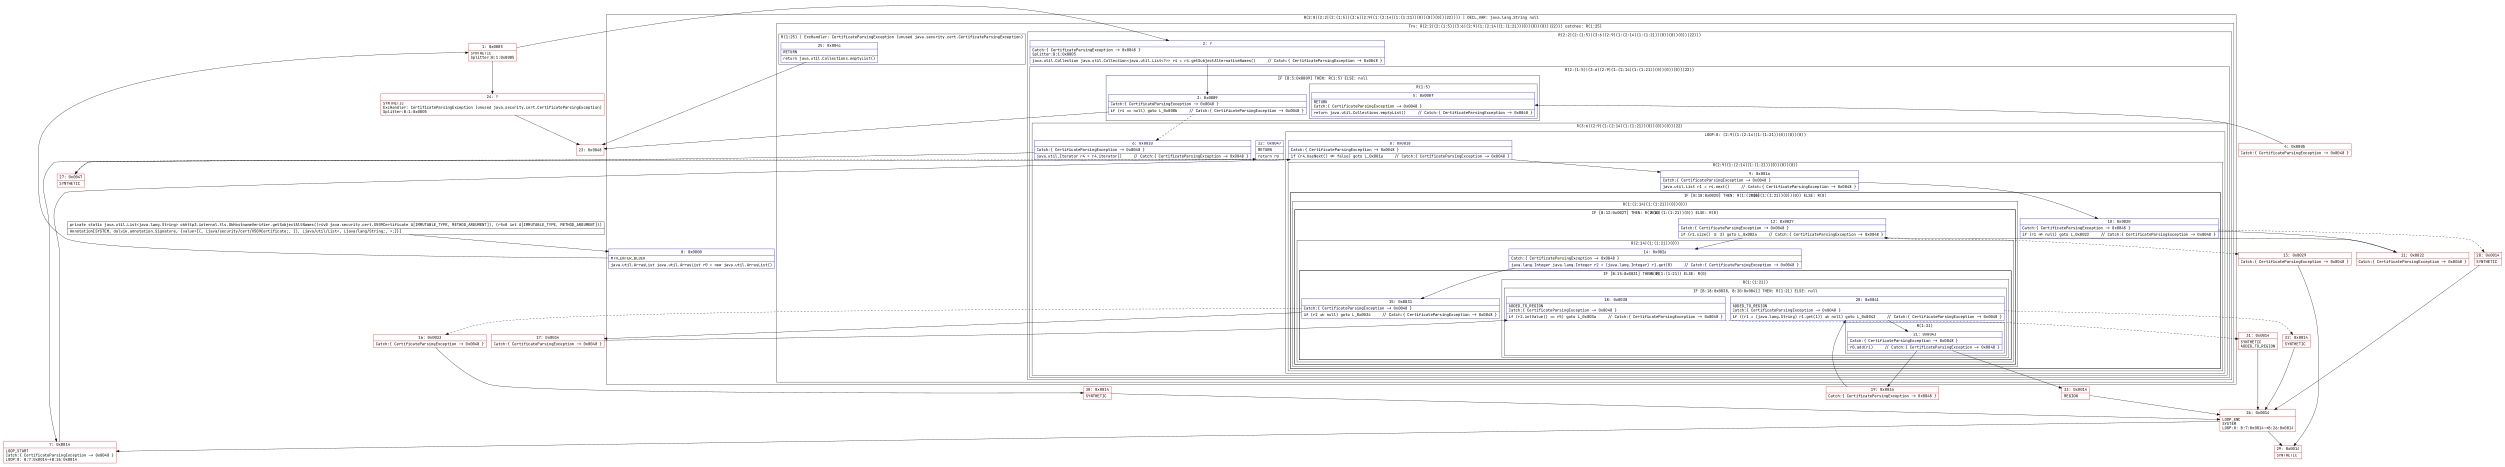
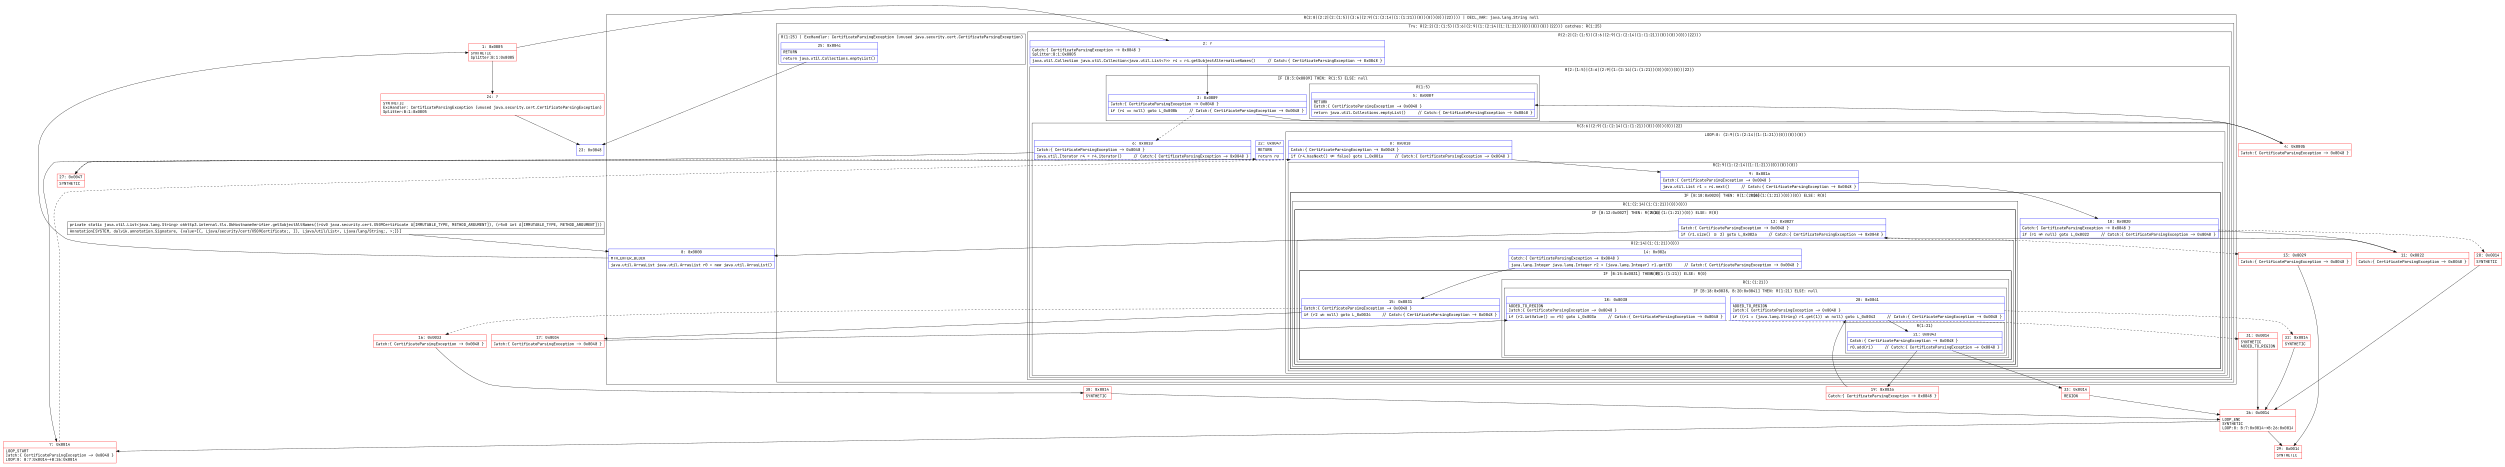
(858, 130) -> (1641, 121)
(590, 150) -> (590, 150)
(550, 177) -> (550, 177)
(1720, 243) -> (1228, 242)
(2229, 424) -> (2233, 424)
